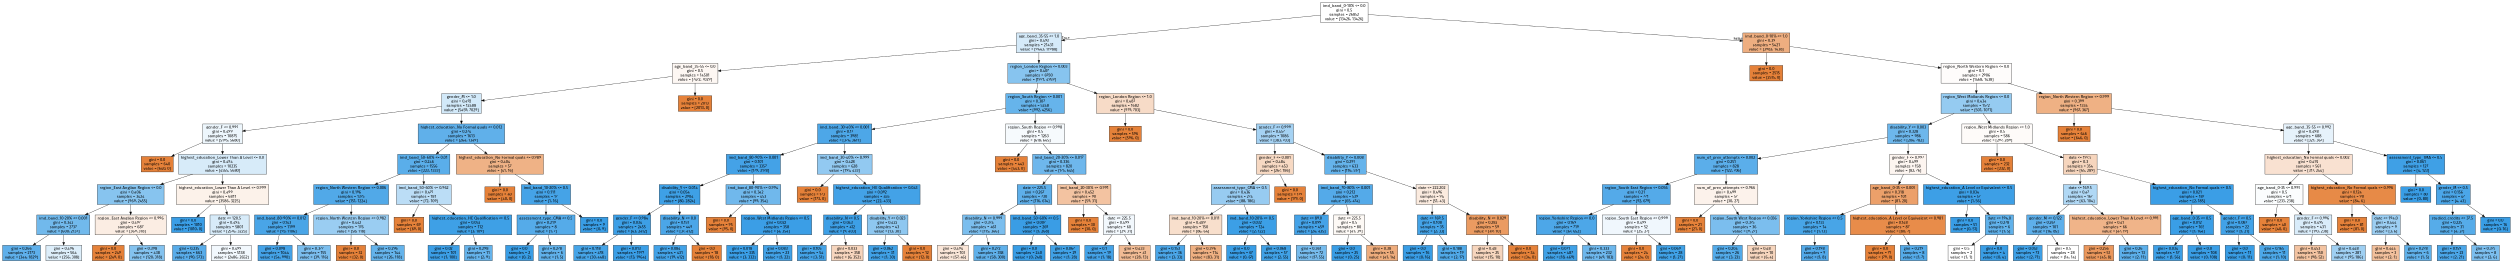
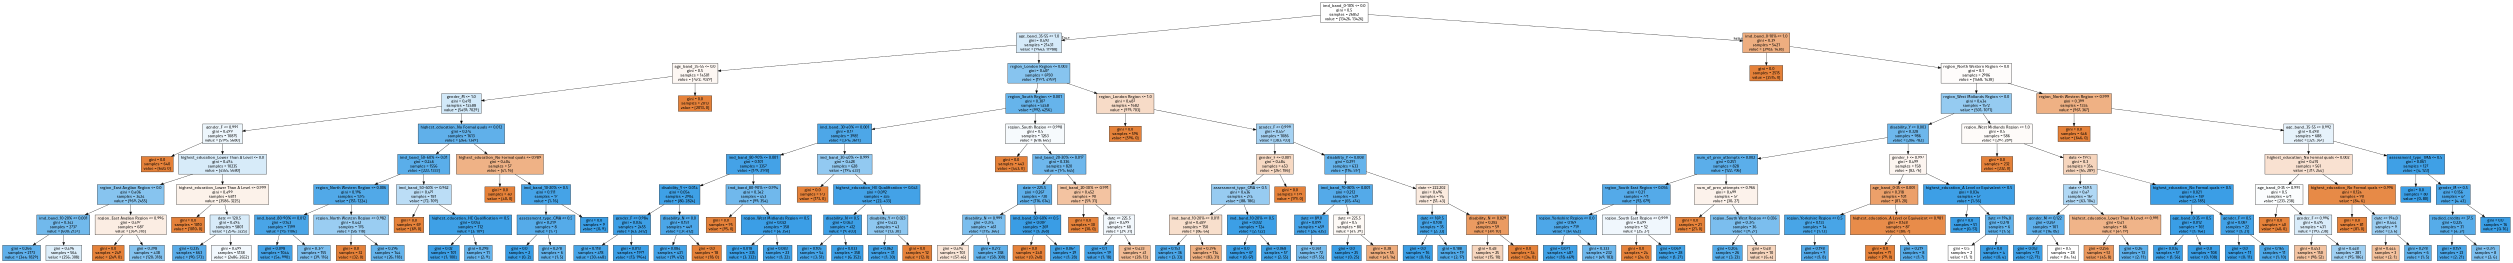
(188, 225) -> (188, 225)
(847, 253) -> (847, 253)
(1029, 253) -> (1029, 253)
